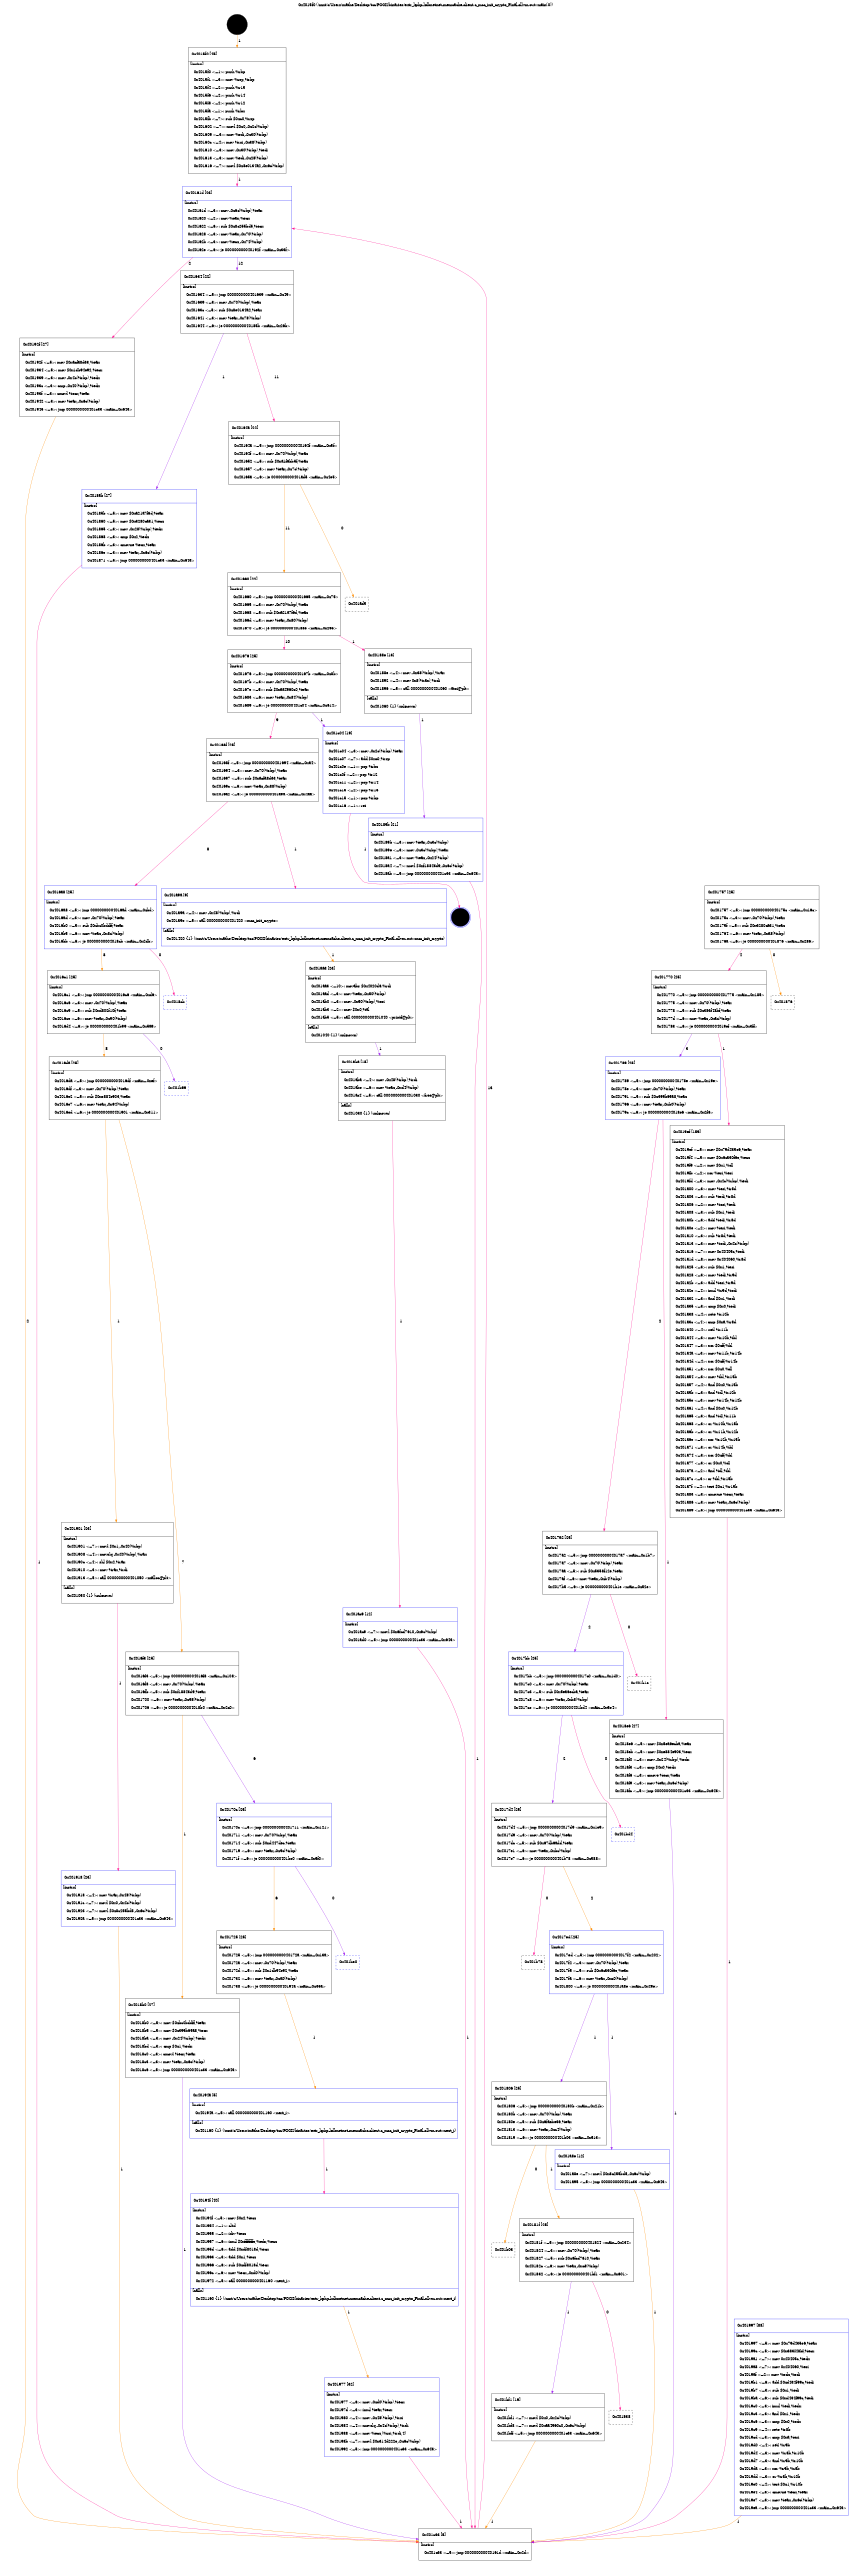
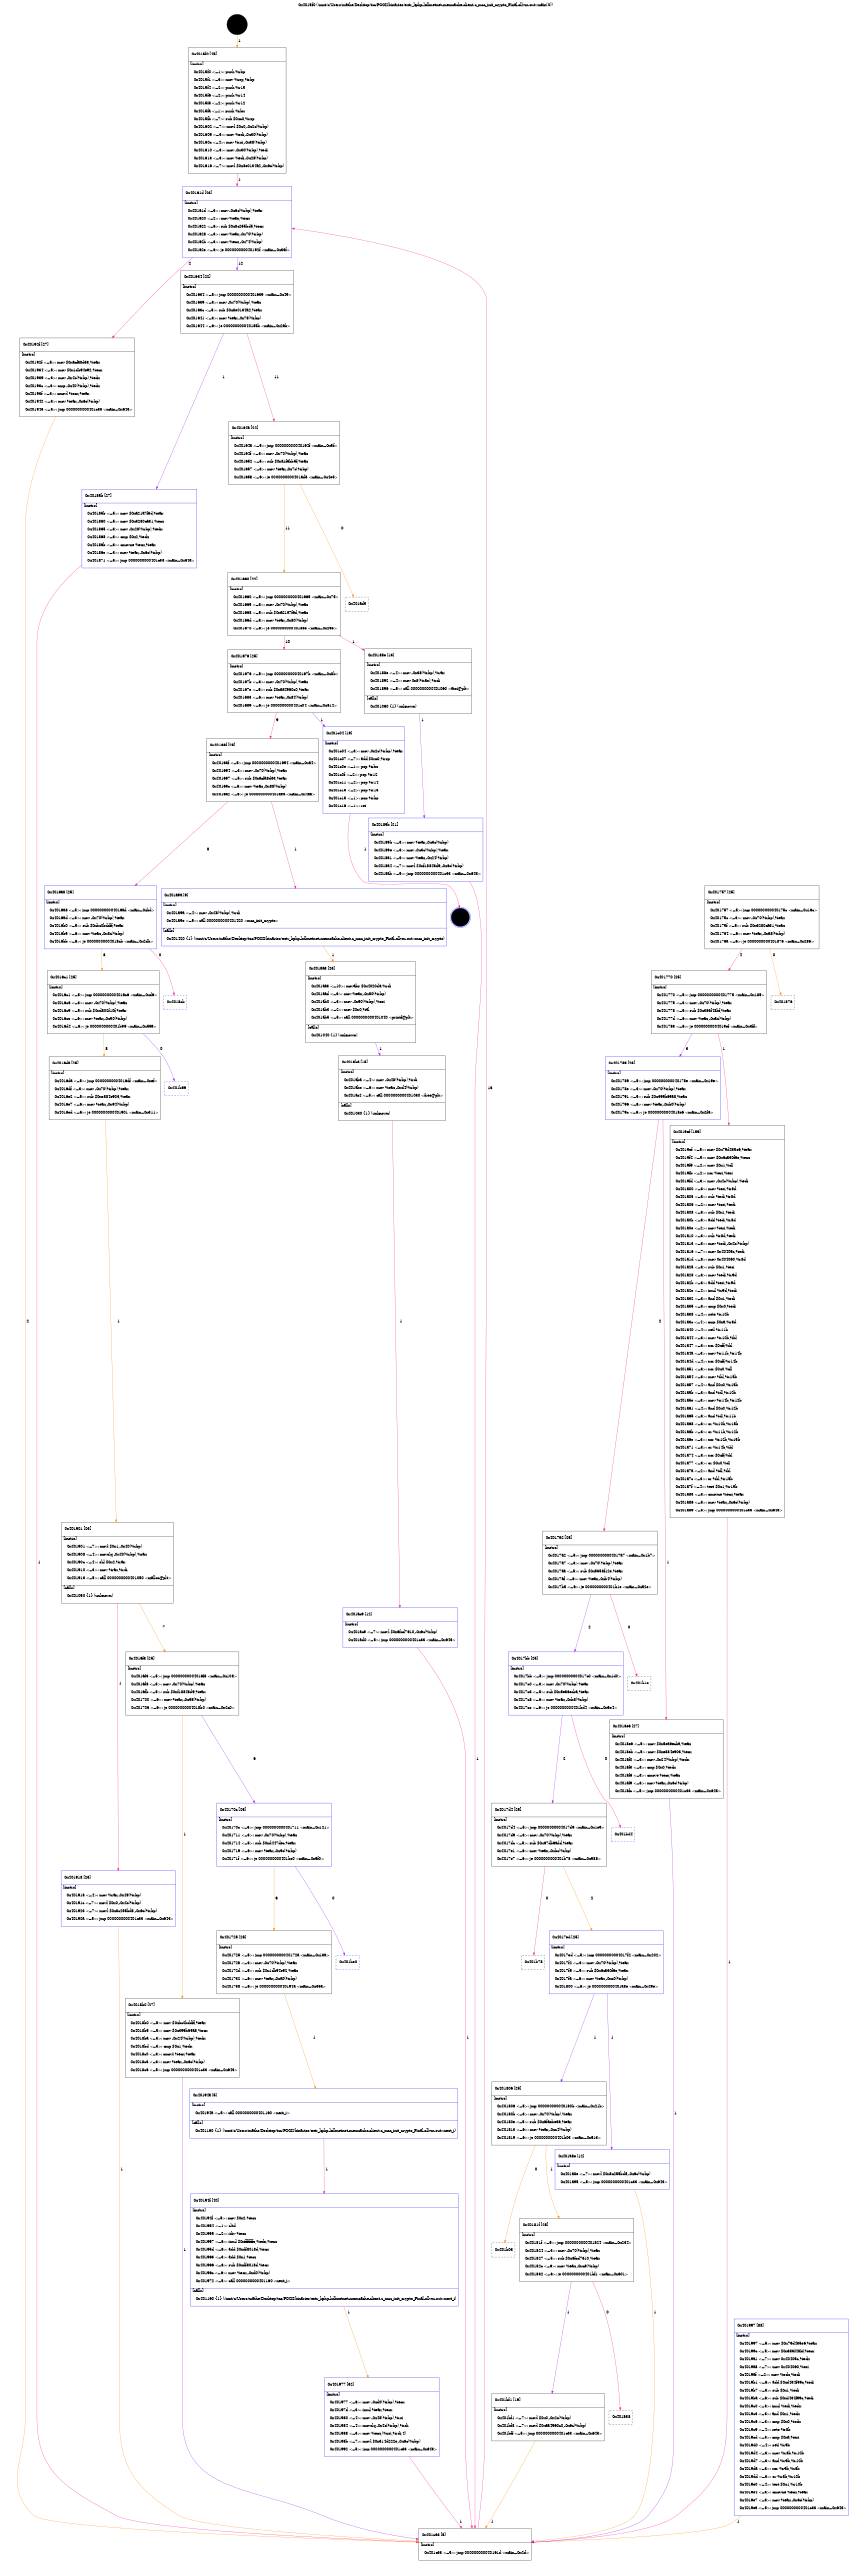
(165, 1382) -> (152, 1626)
